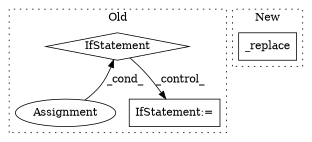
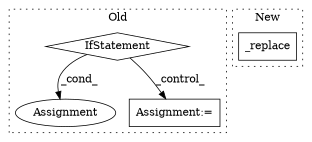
(100, 86) -> (66, 68)
(175, 113) -> (175, 113)
